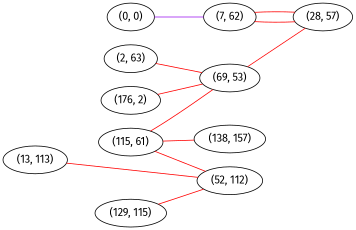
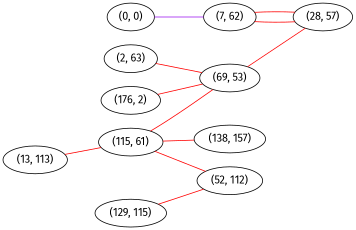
(132, 170) -> (83, 151)
